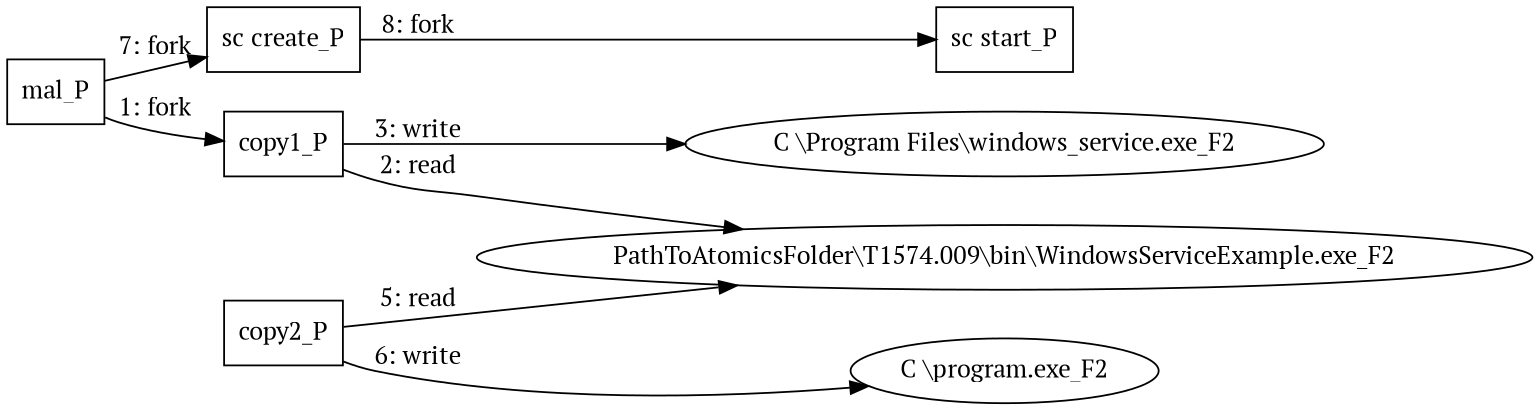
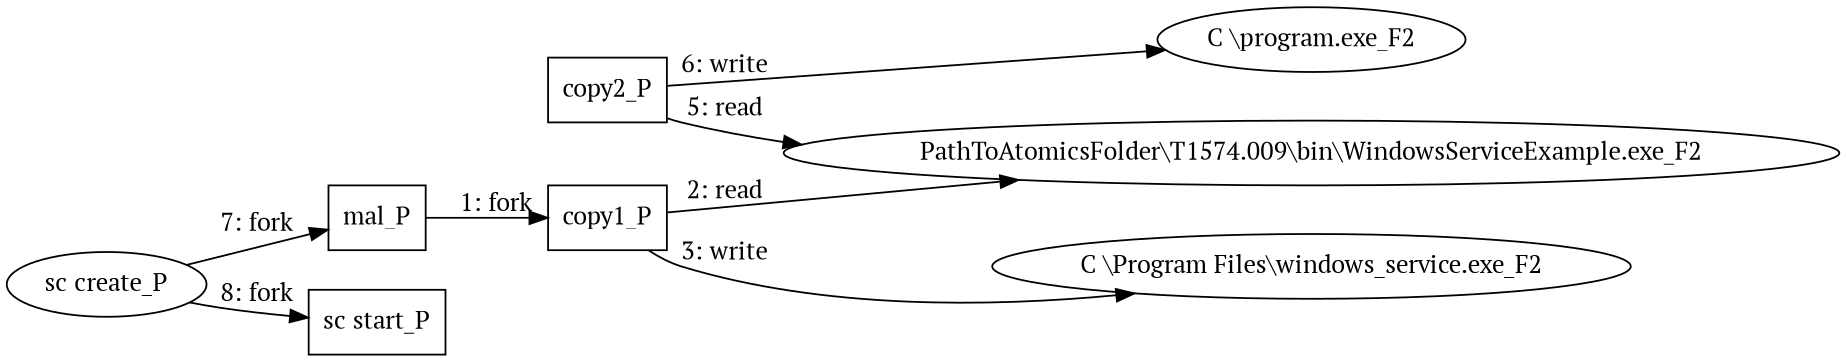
(284, 40) -> (107, 284)
(147, 71) -> (248, 249)
